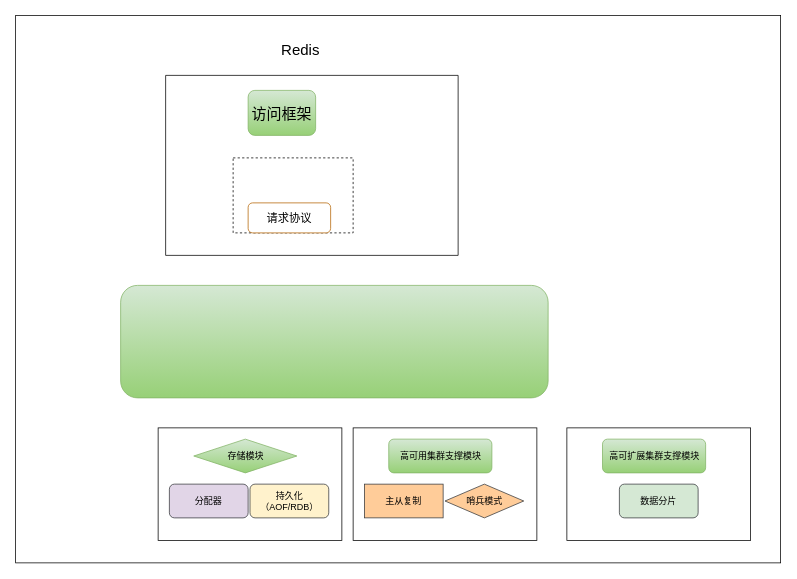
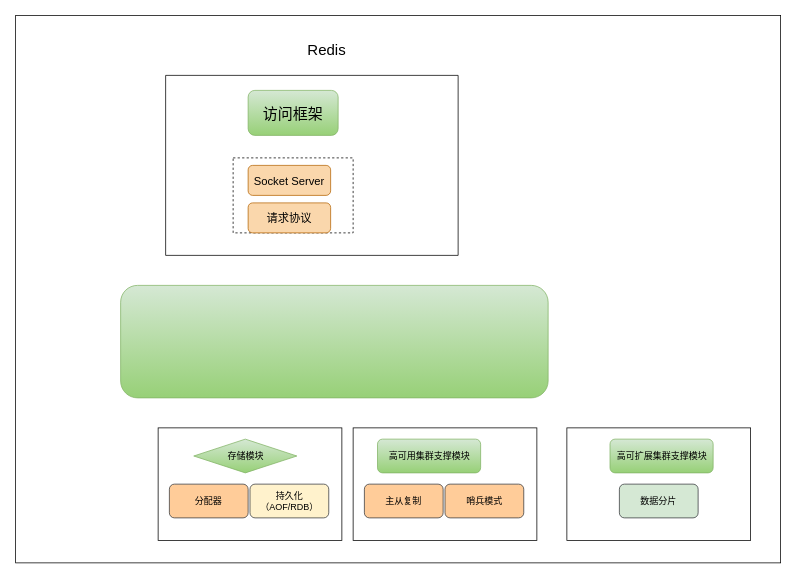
(300, 49) -> (327, 49)
(282, 113) -> (293, 113)
none -> (289, 180)
(289, 218) -> (289, 218)
(440, 456) -> (429, 456)
(654, 456) -> (661, 456)
(209, 501) -> (209, 501)
(404, 501) -> (404, 501)
(484, 501) -> (484, 501)
